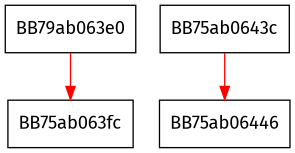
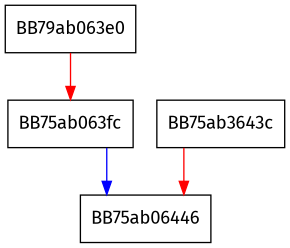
(225, 29) -> (221, 124)
none -> (107, 165)
